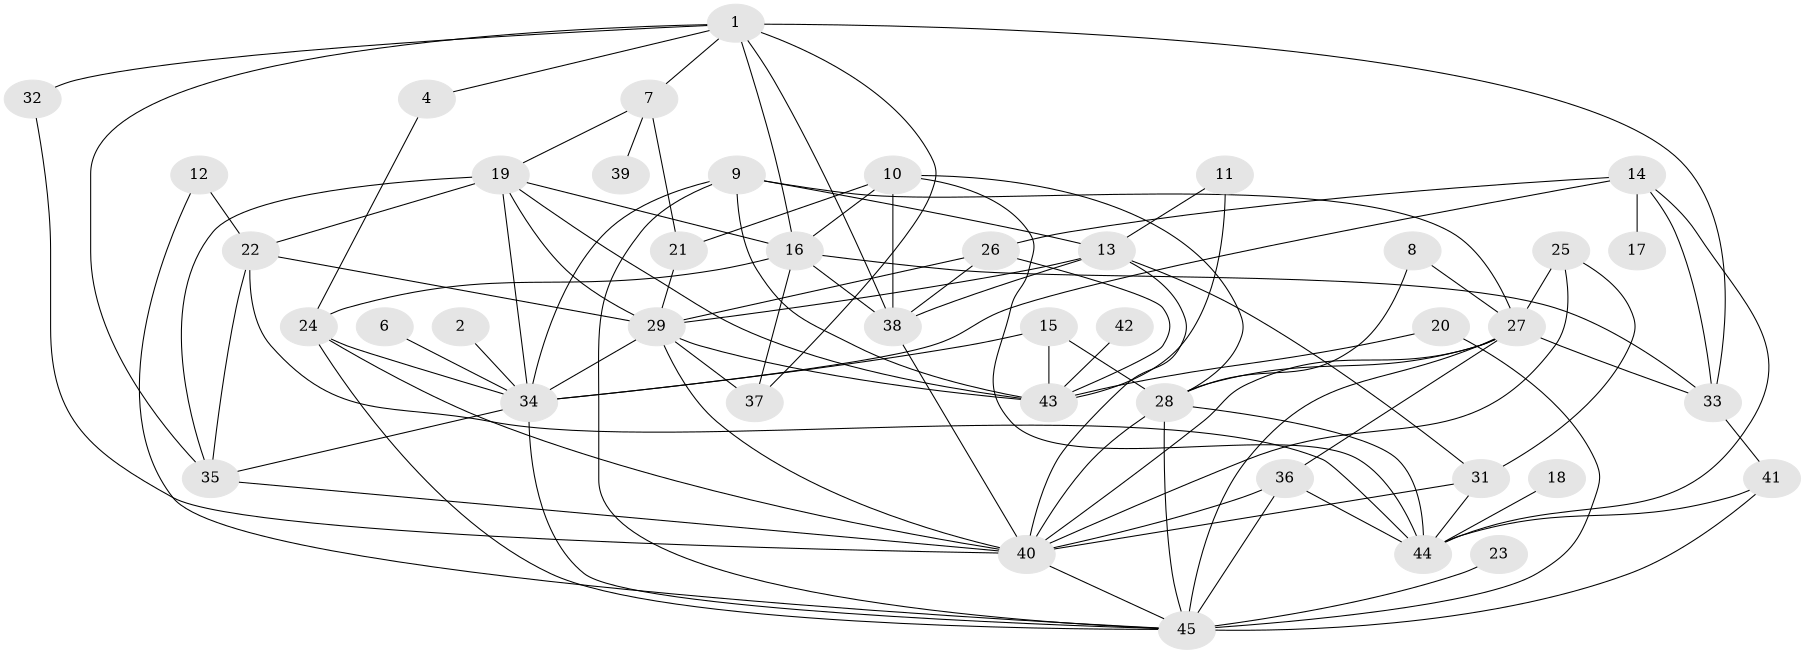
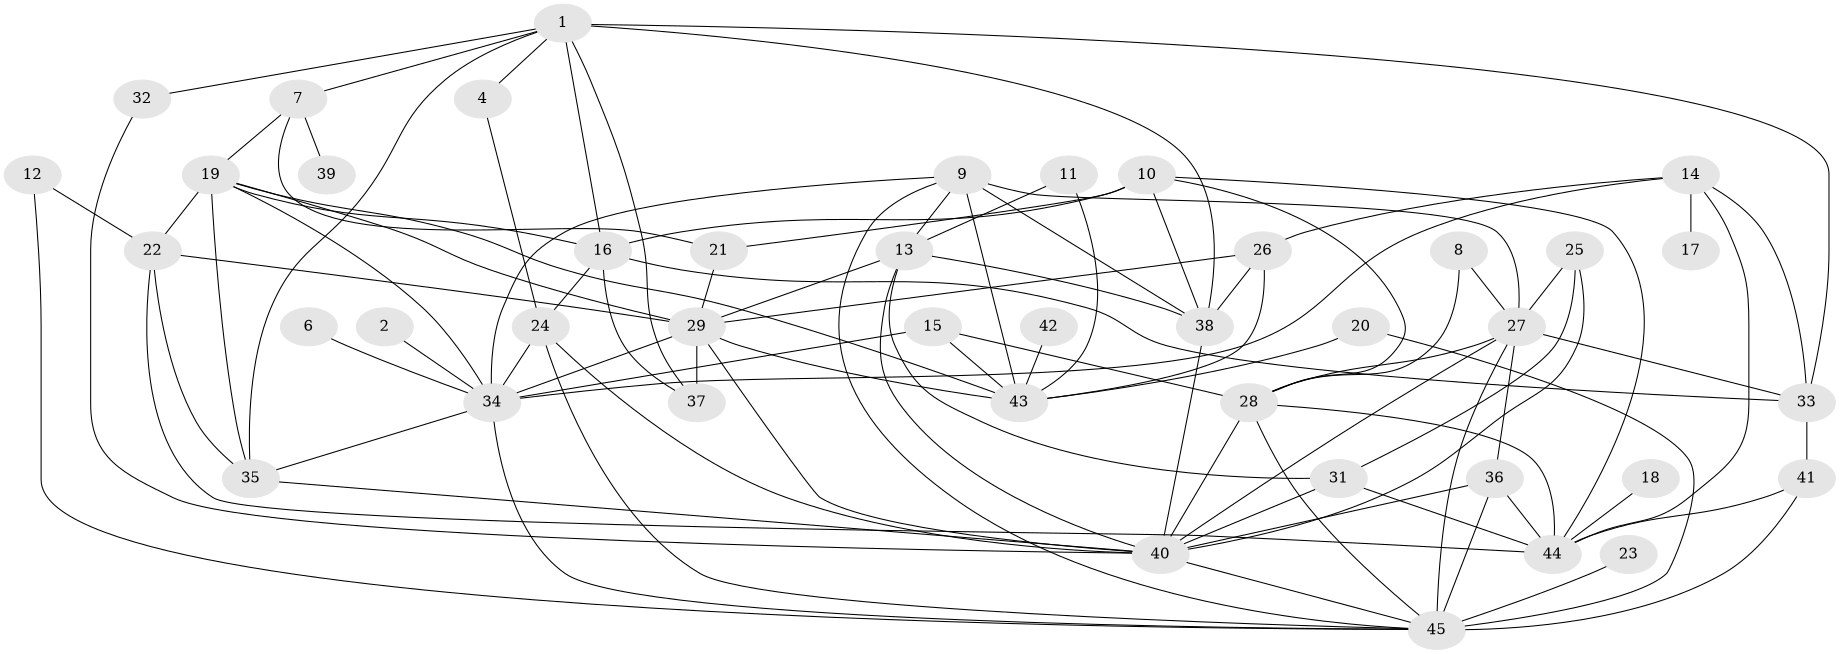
(847, 291) -> (1084, 251)
